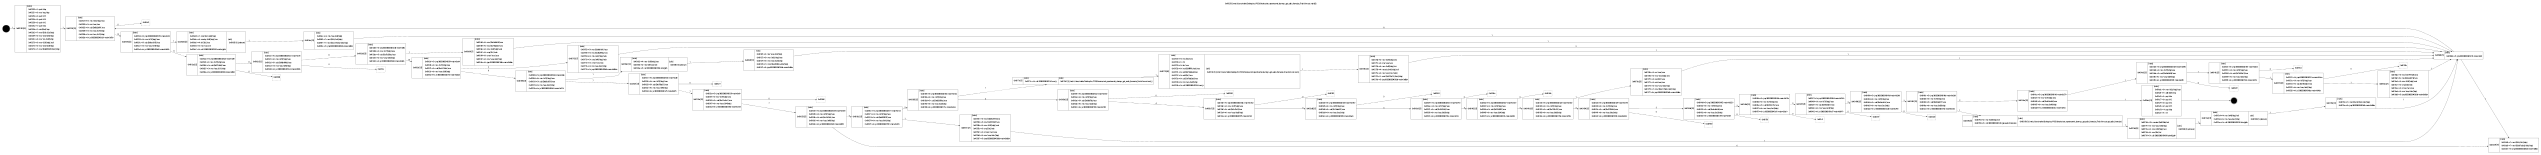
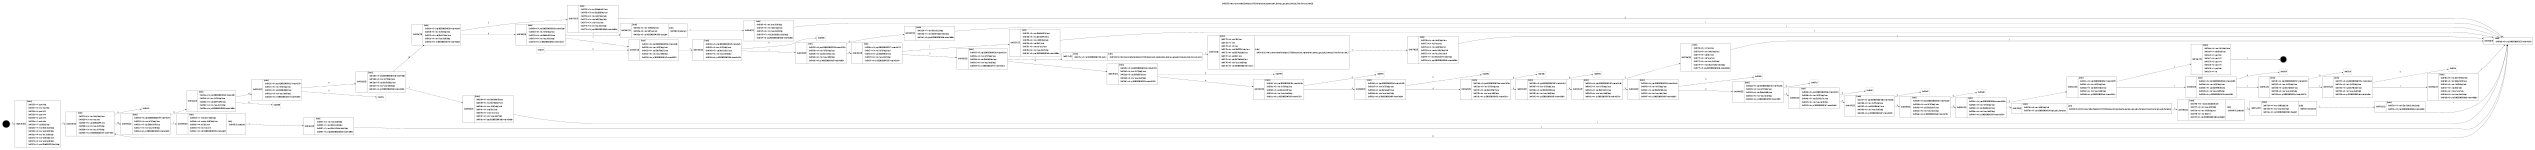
(695, 84) -> (586, 50)
(2485, 98) -> (1727, 27)
